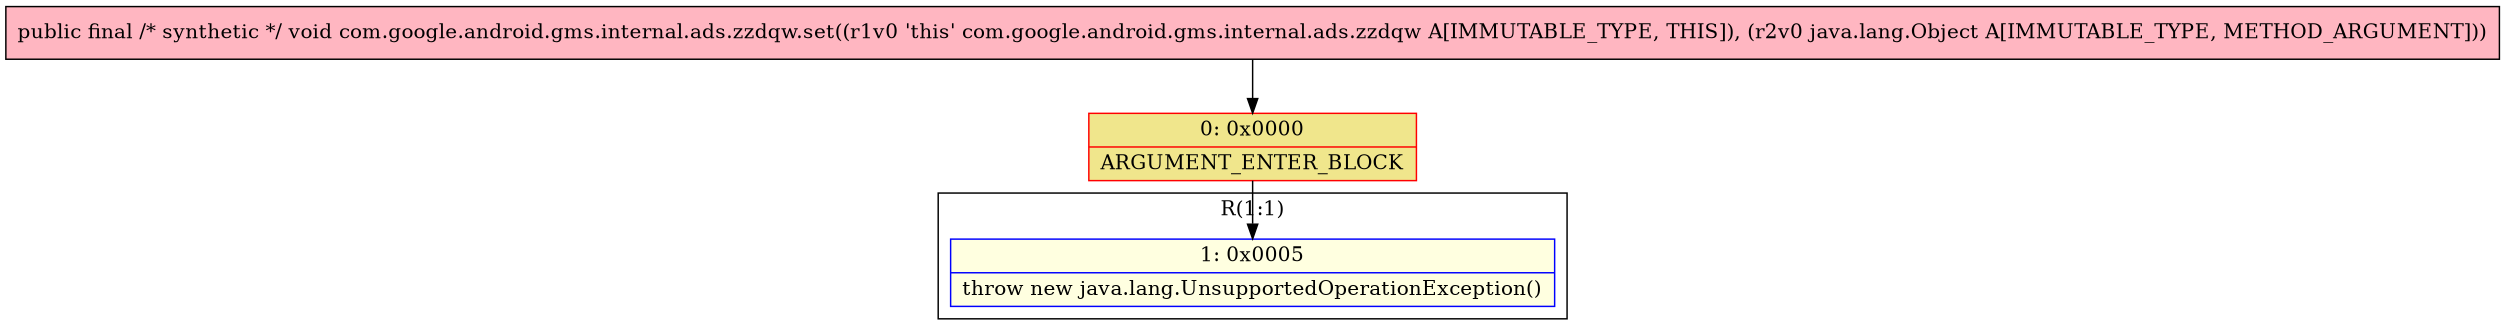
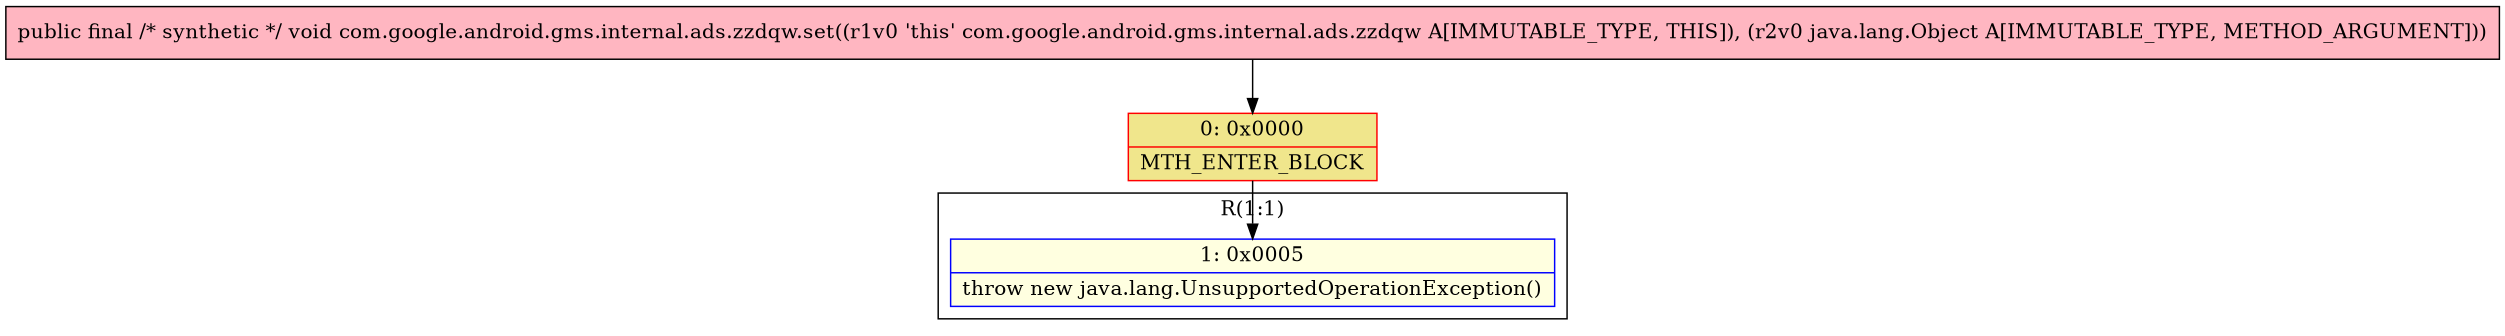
(1253, 163) -> (1253, 163)
